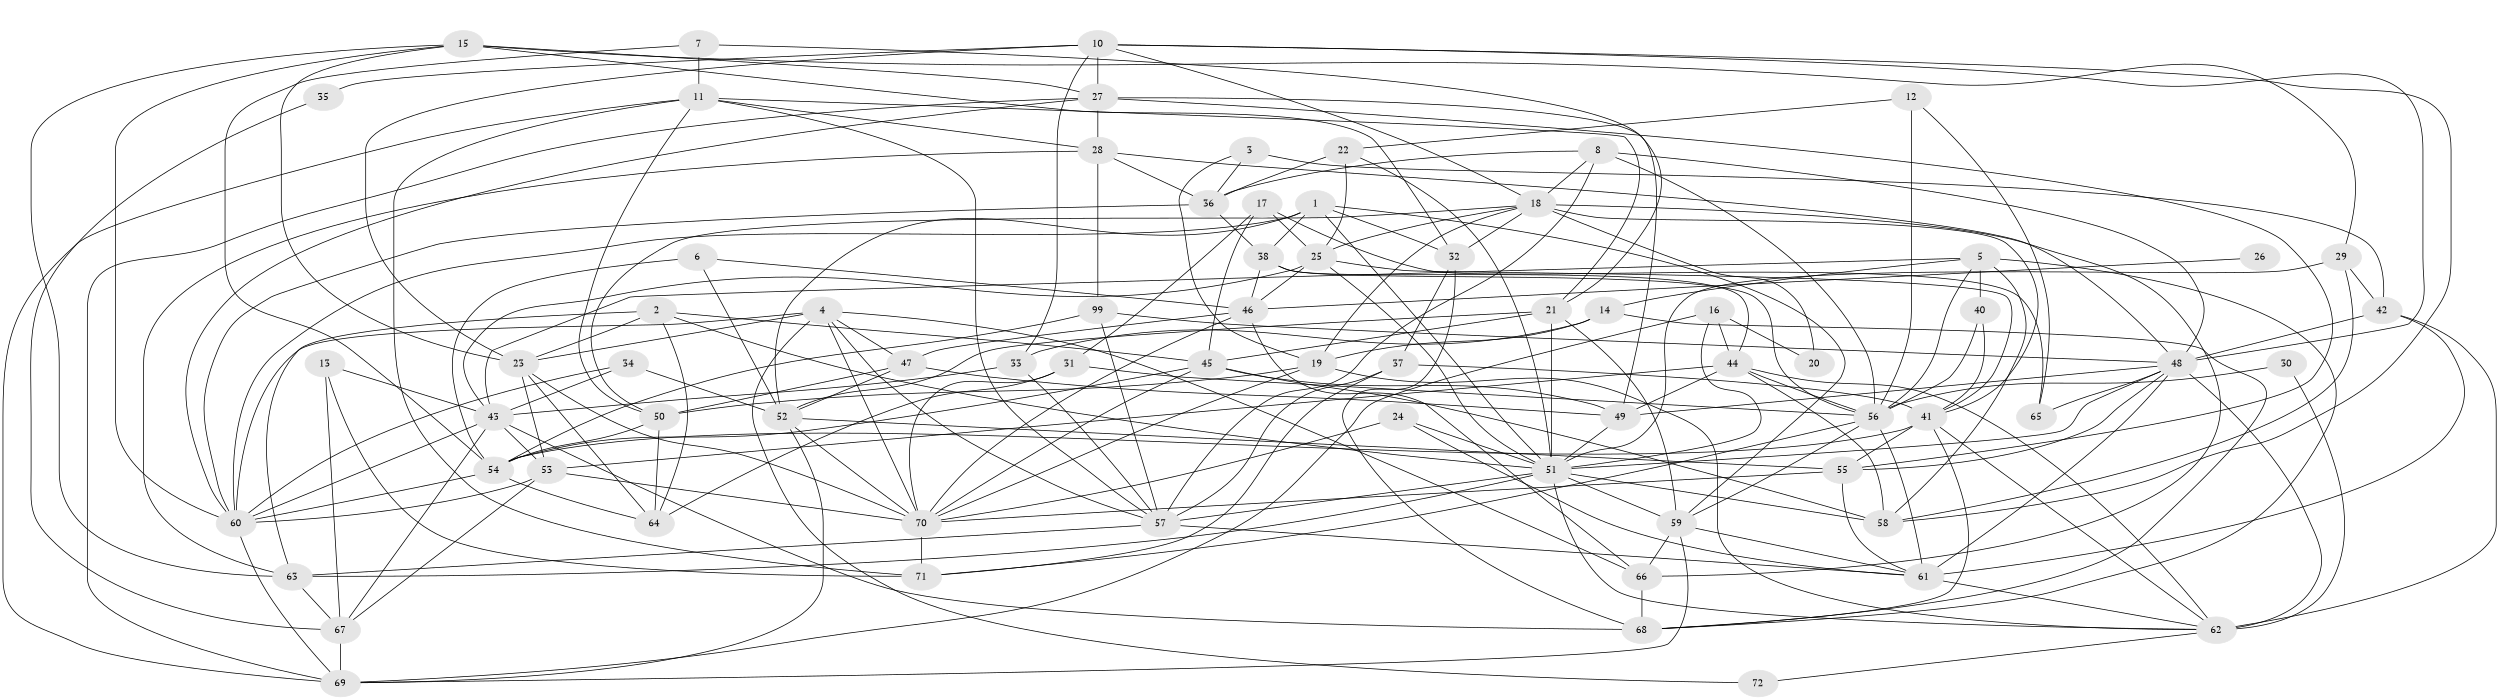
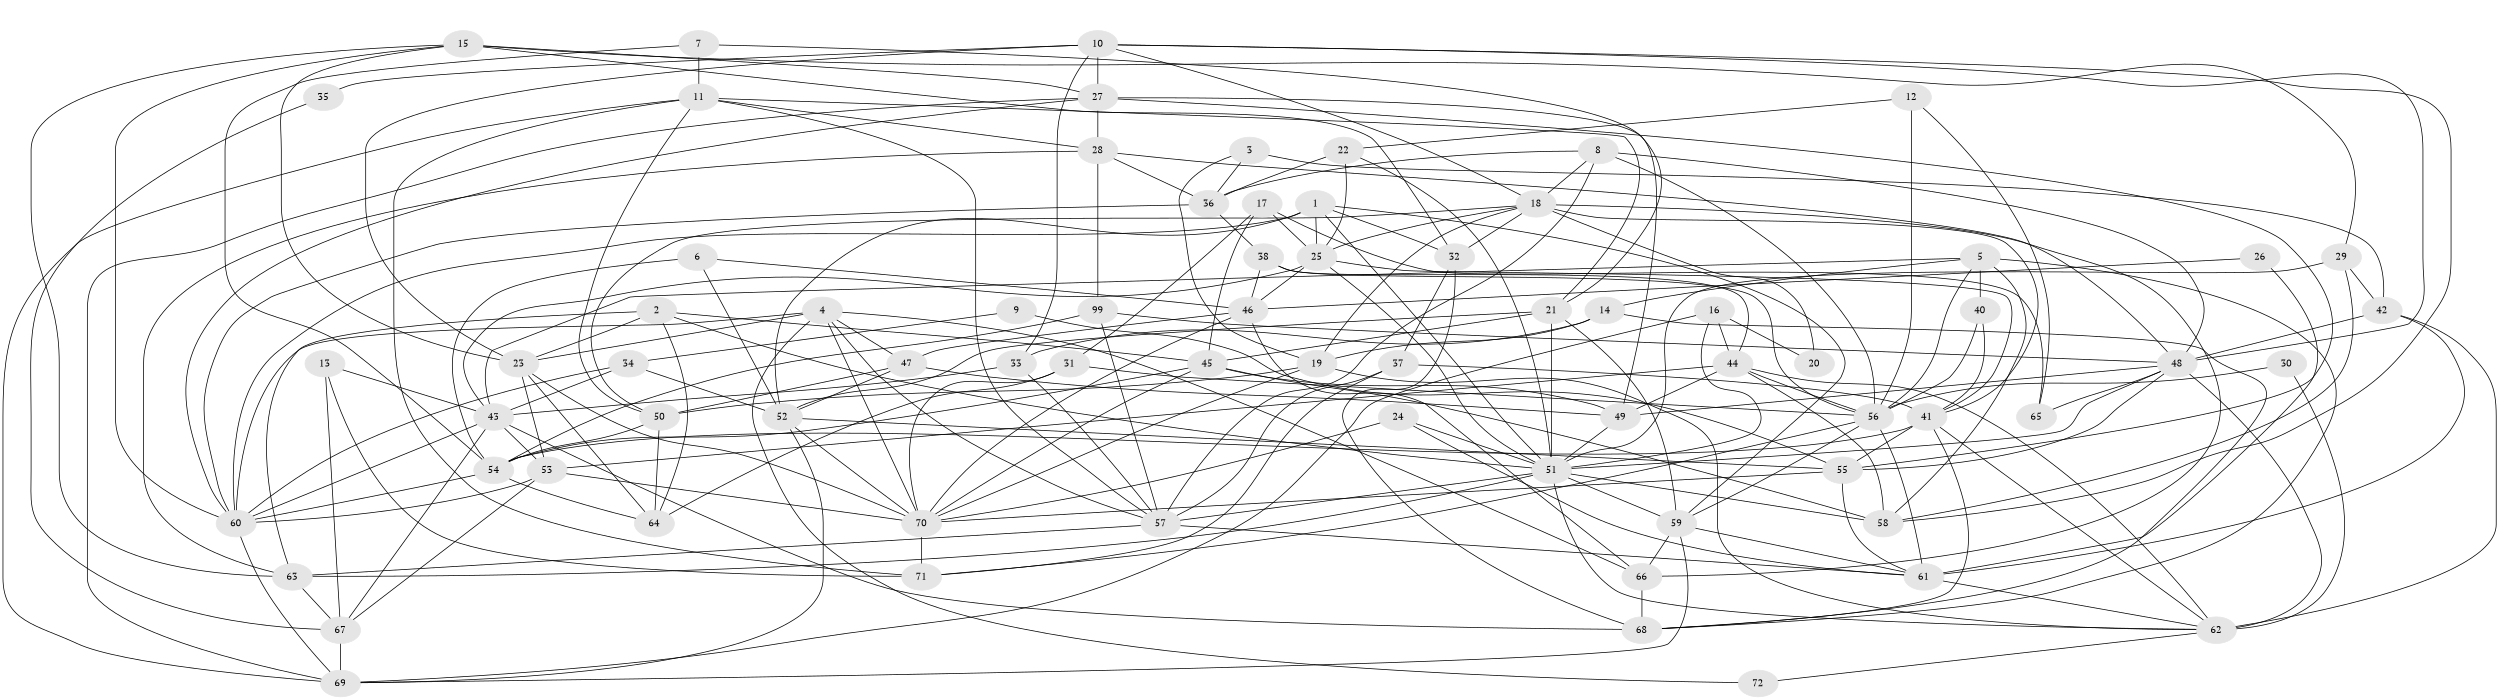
(1293, 227) -> (1316, 226)
none -> (1016, 310)
(2059, 478) -> (2203, 488)
